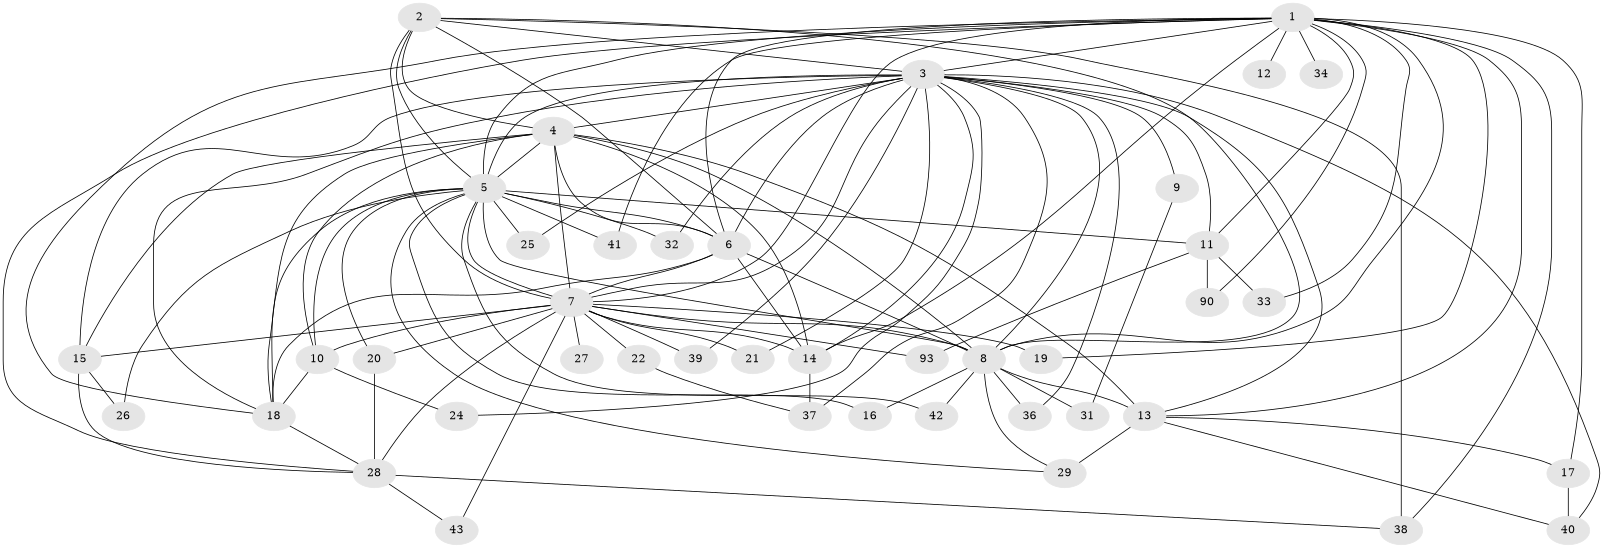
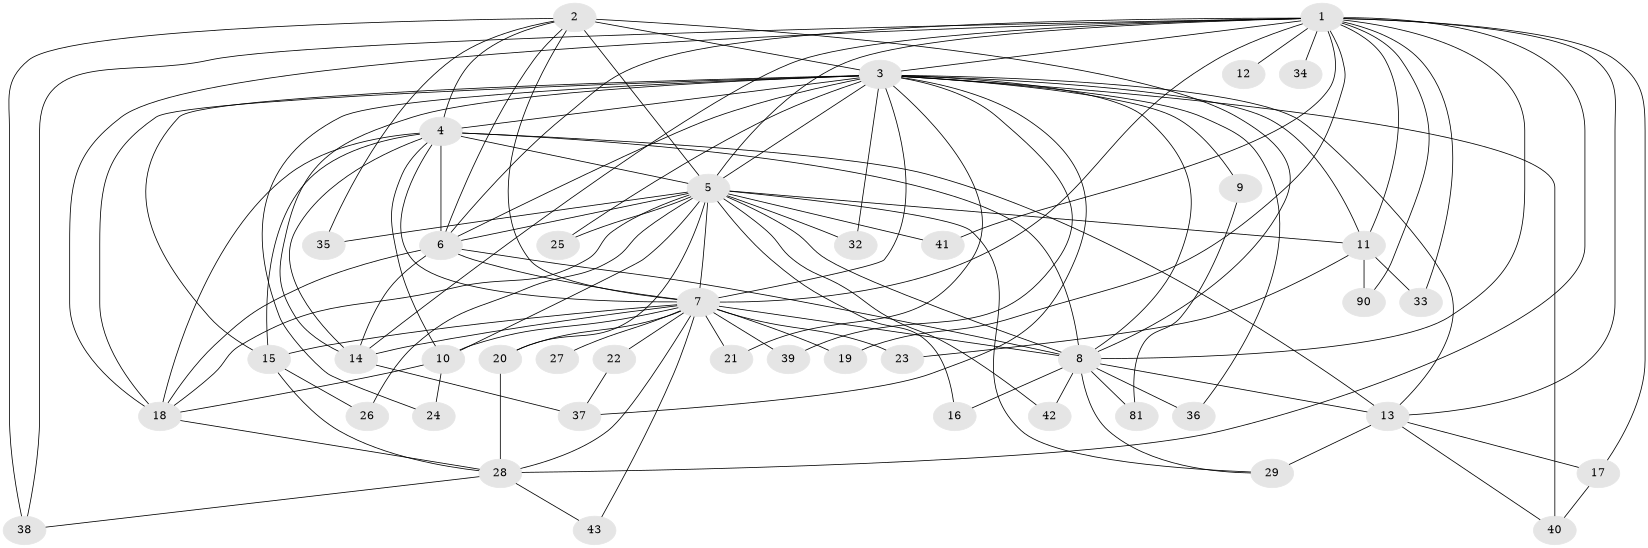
none -> (324, 245)
(927, 359) -> (902, 359)
(1088, 416) -> (1137, 416)
